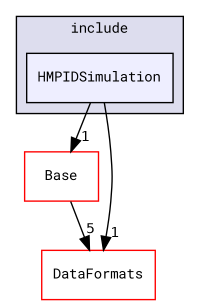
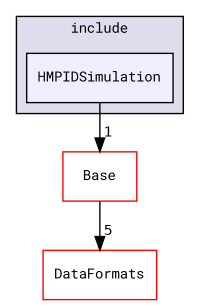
(112, 170) -> none
